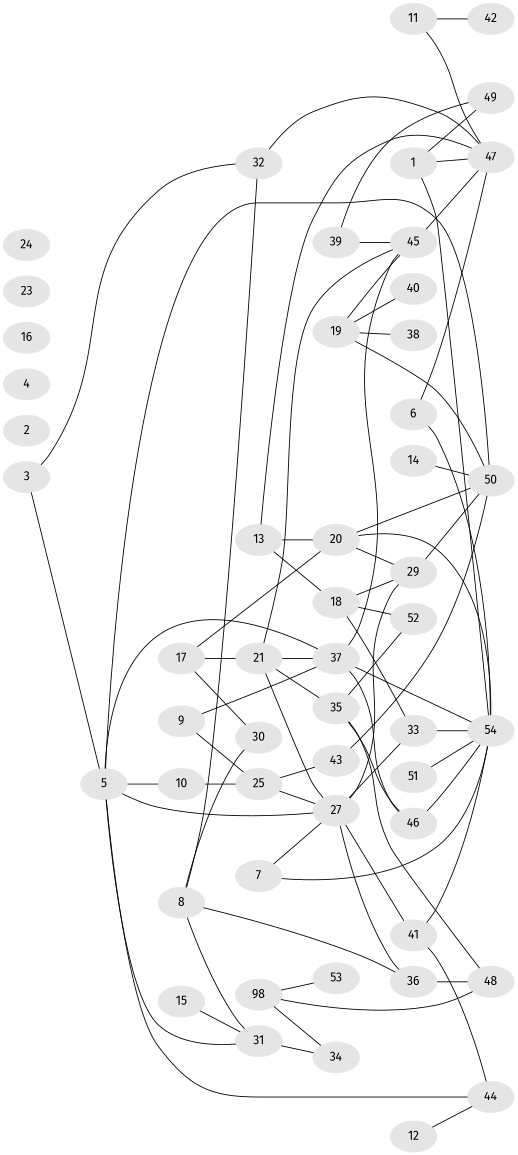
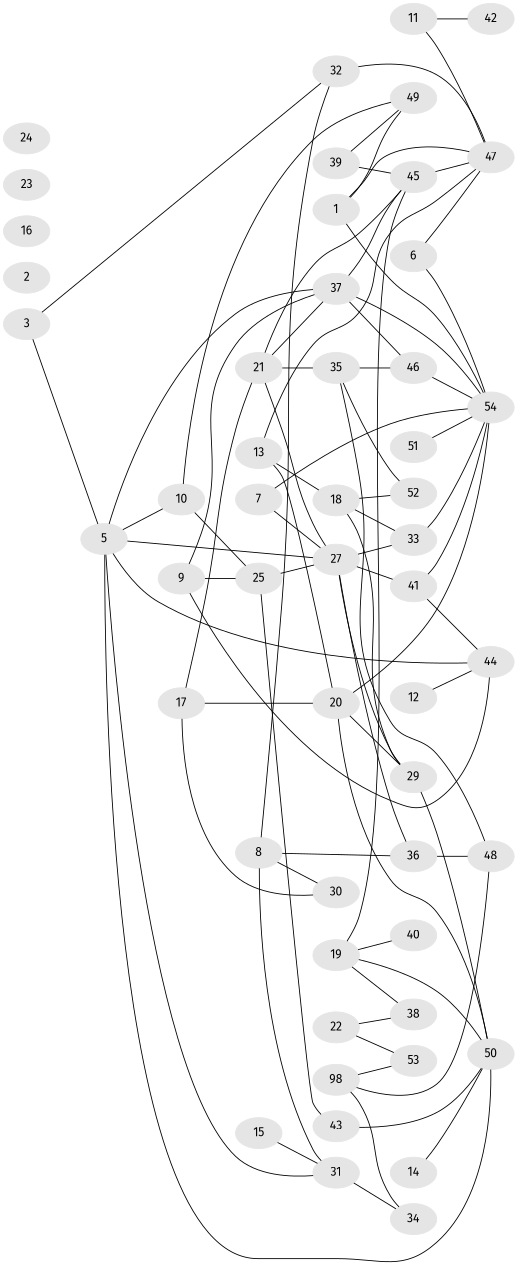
none -> (236, 260)
(27, 384) -> none
none -> (334, 768)
none -> (336, 1027)
